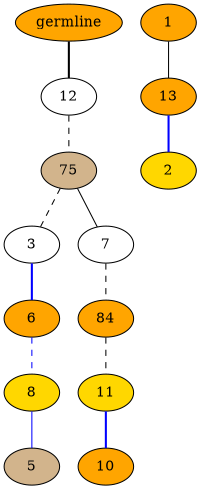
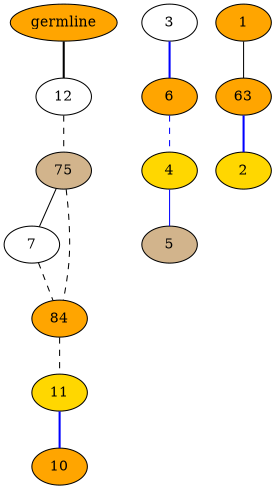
(169, 97) -> (244, 97)
(50, 208) -> (70, 245)
(32, 393) -> (170, 171)
